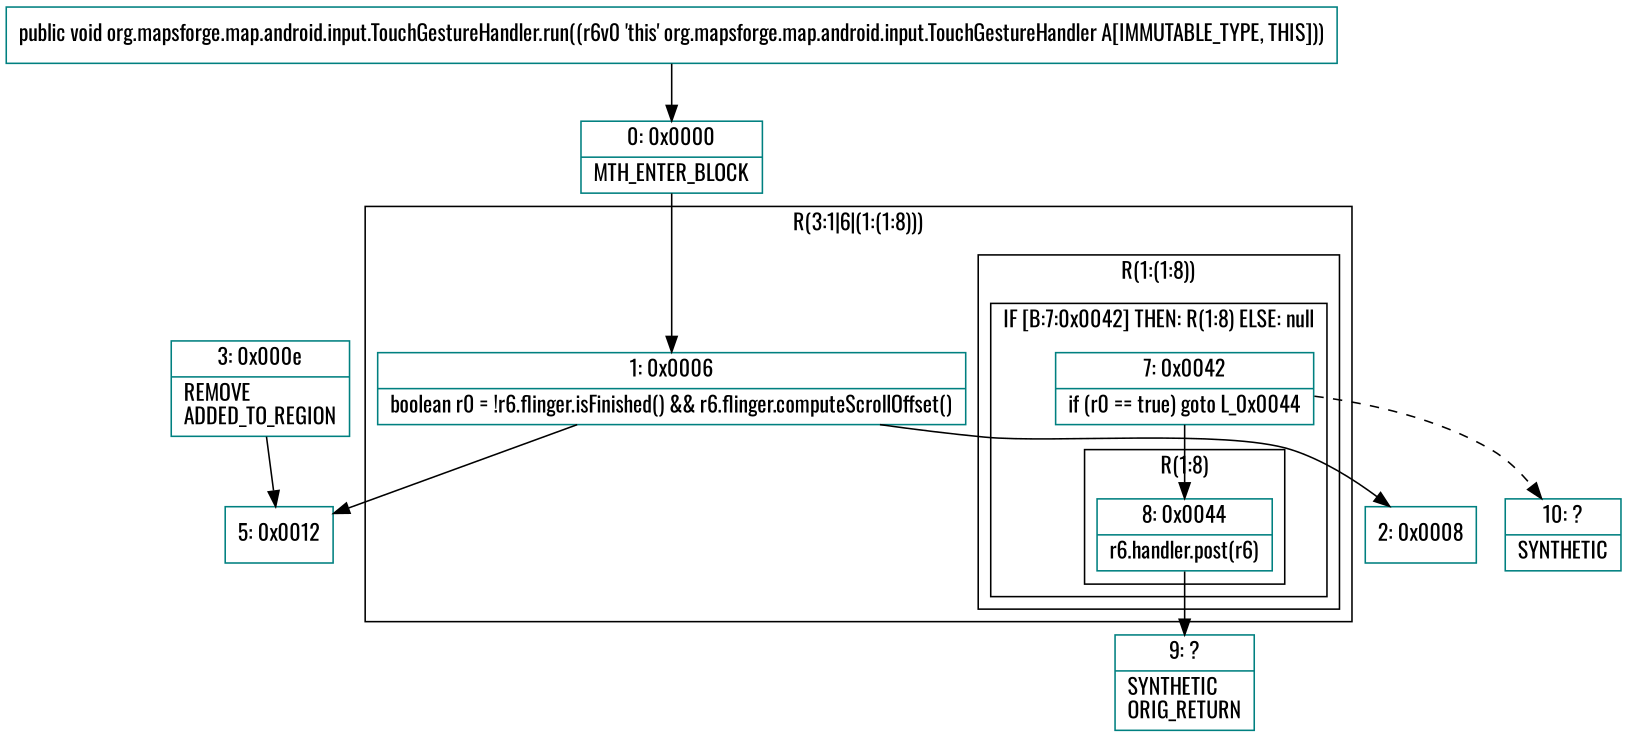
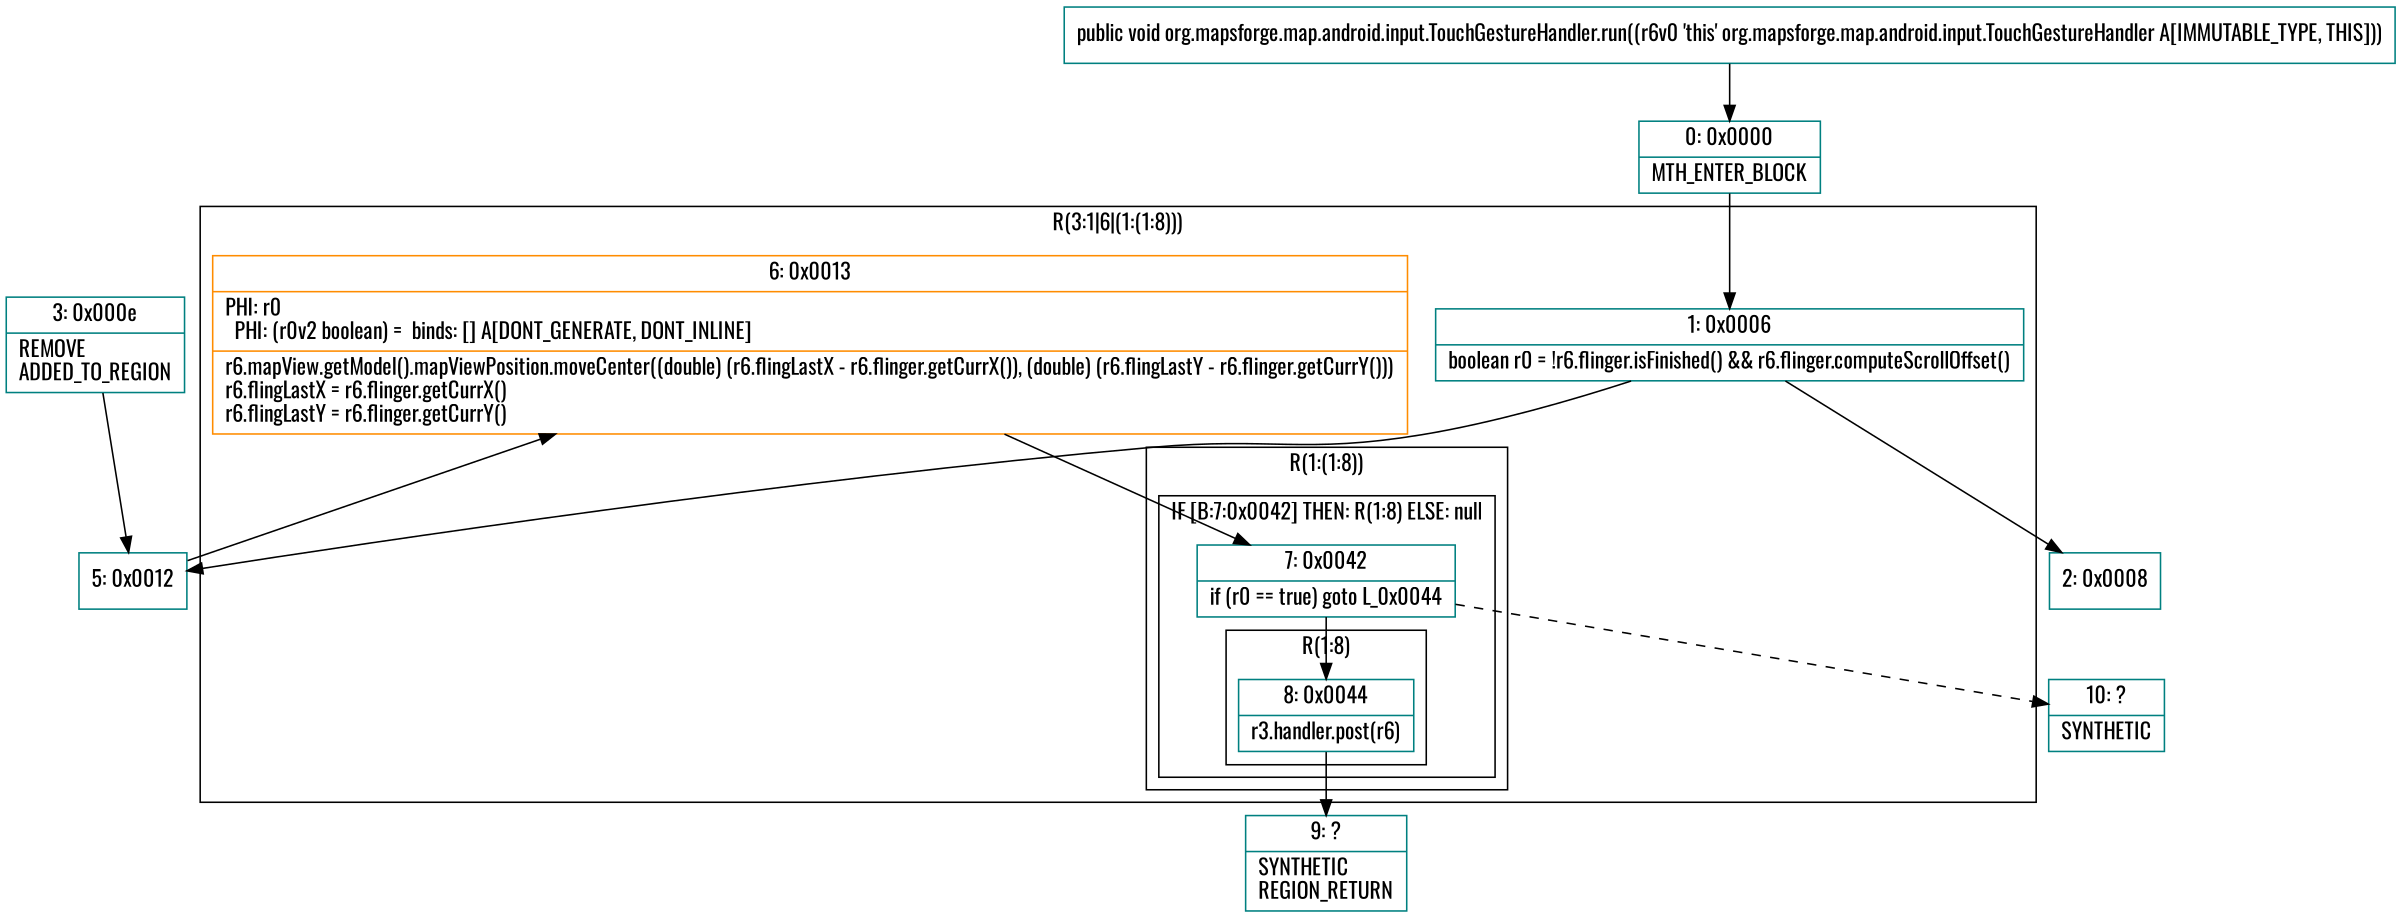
none -> (810, 345)
(1185, 552) -> (1326, 733)
(1185, 712) -> (1326, 892)
